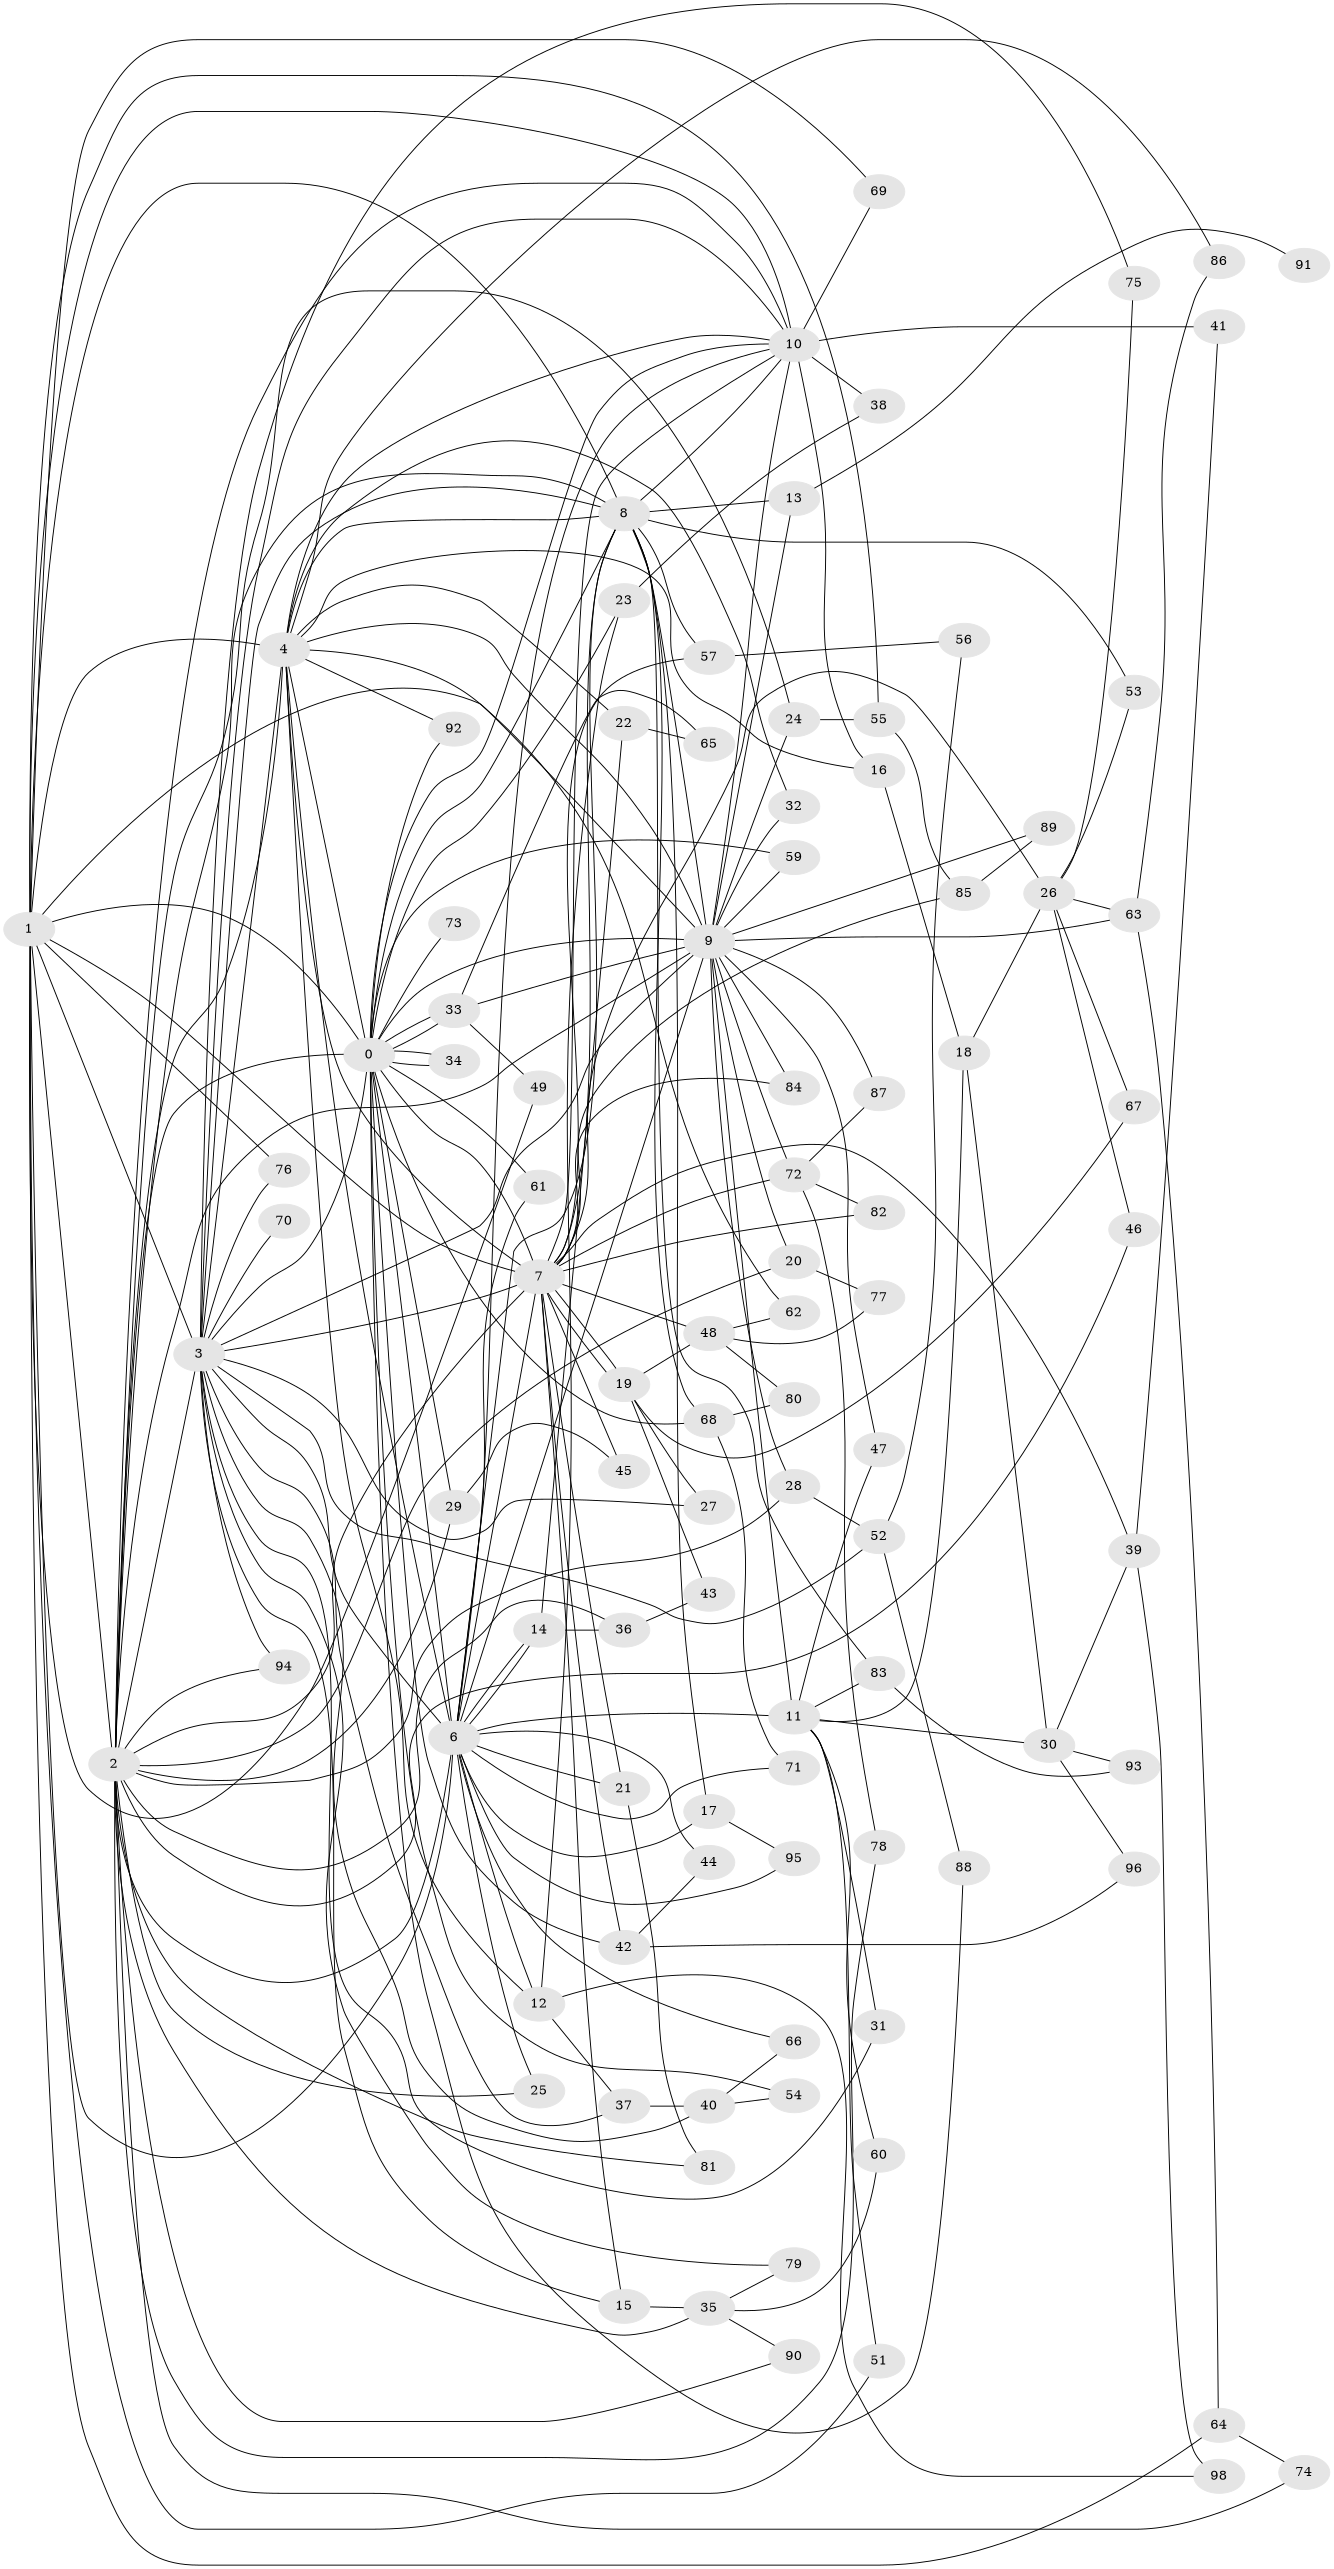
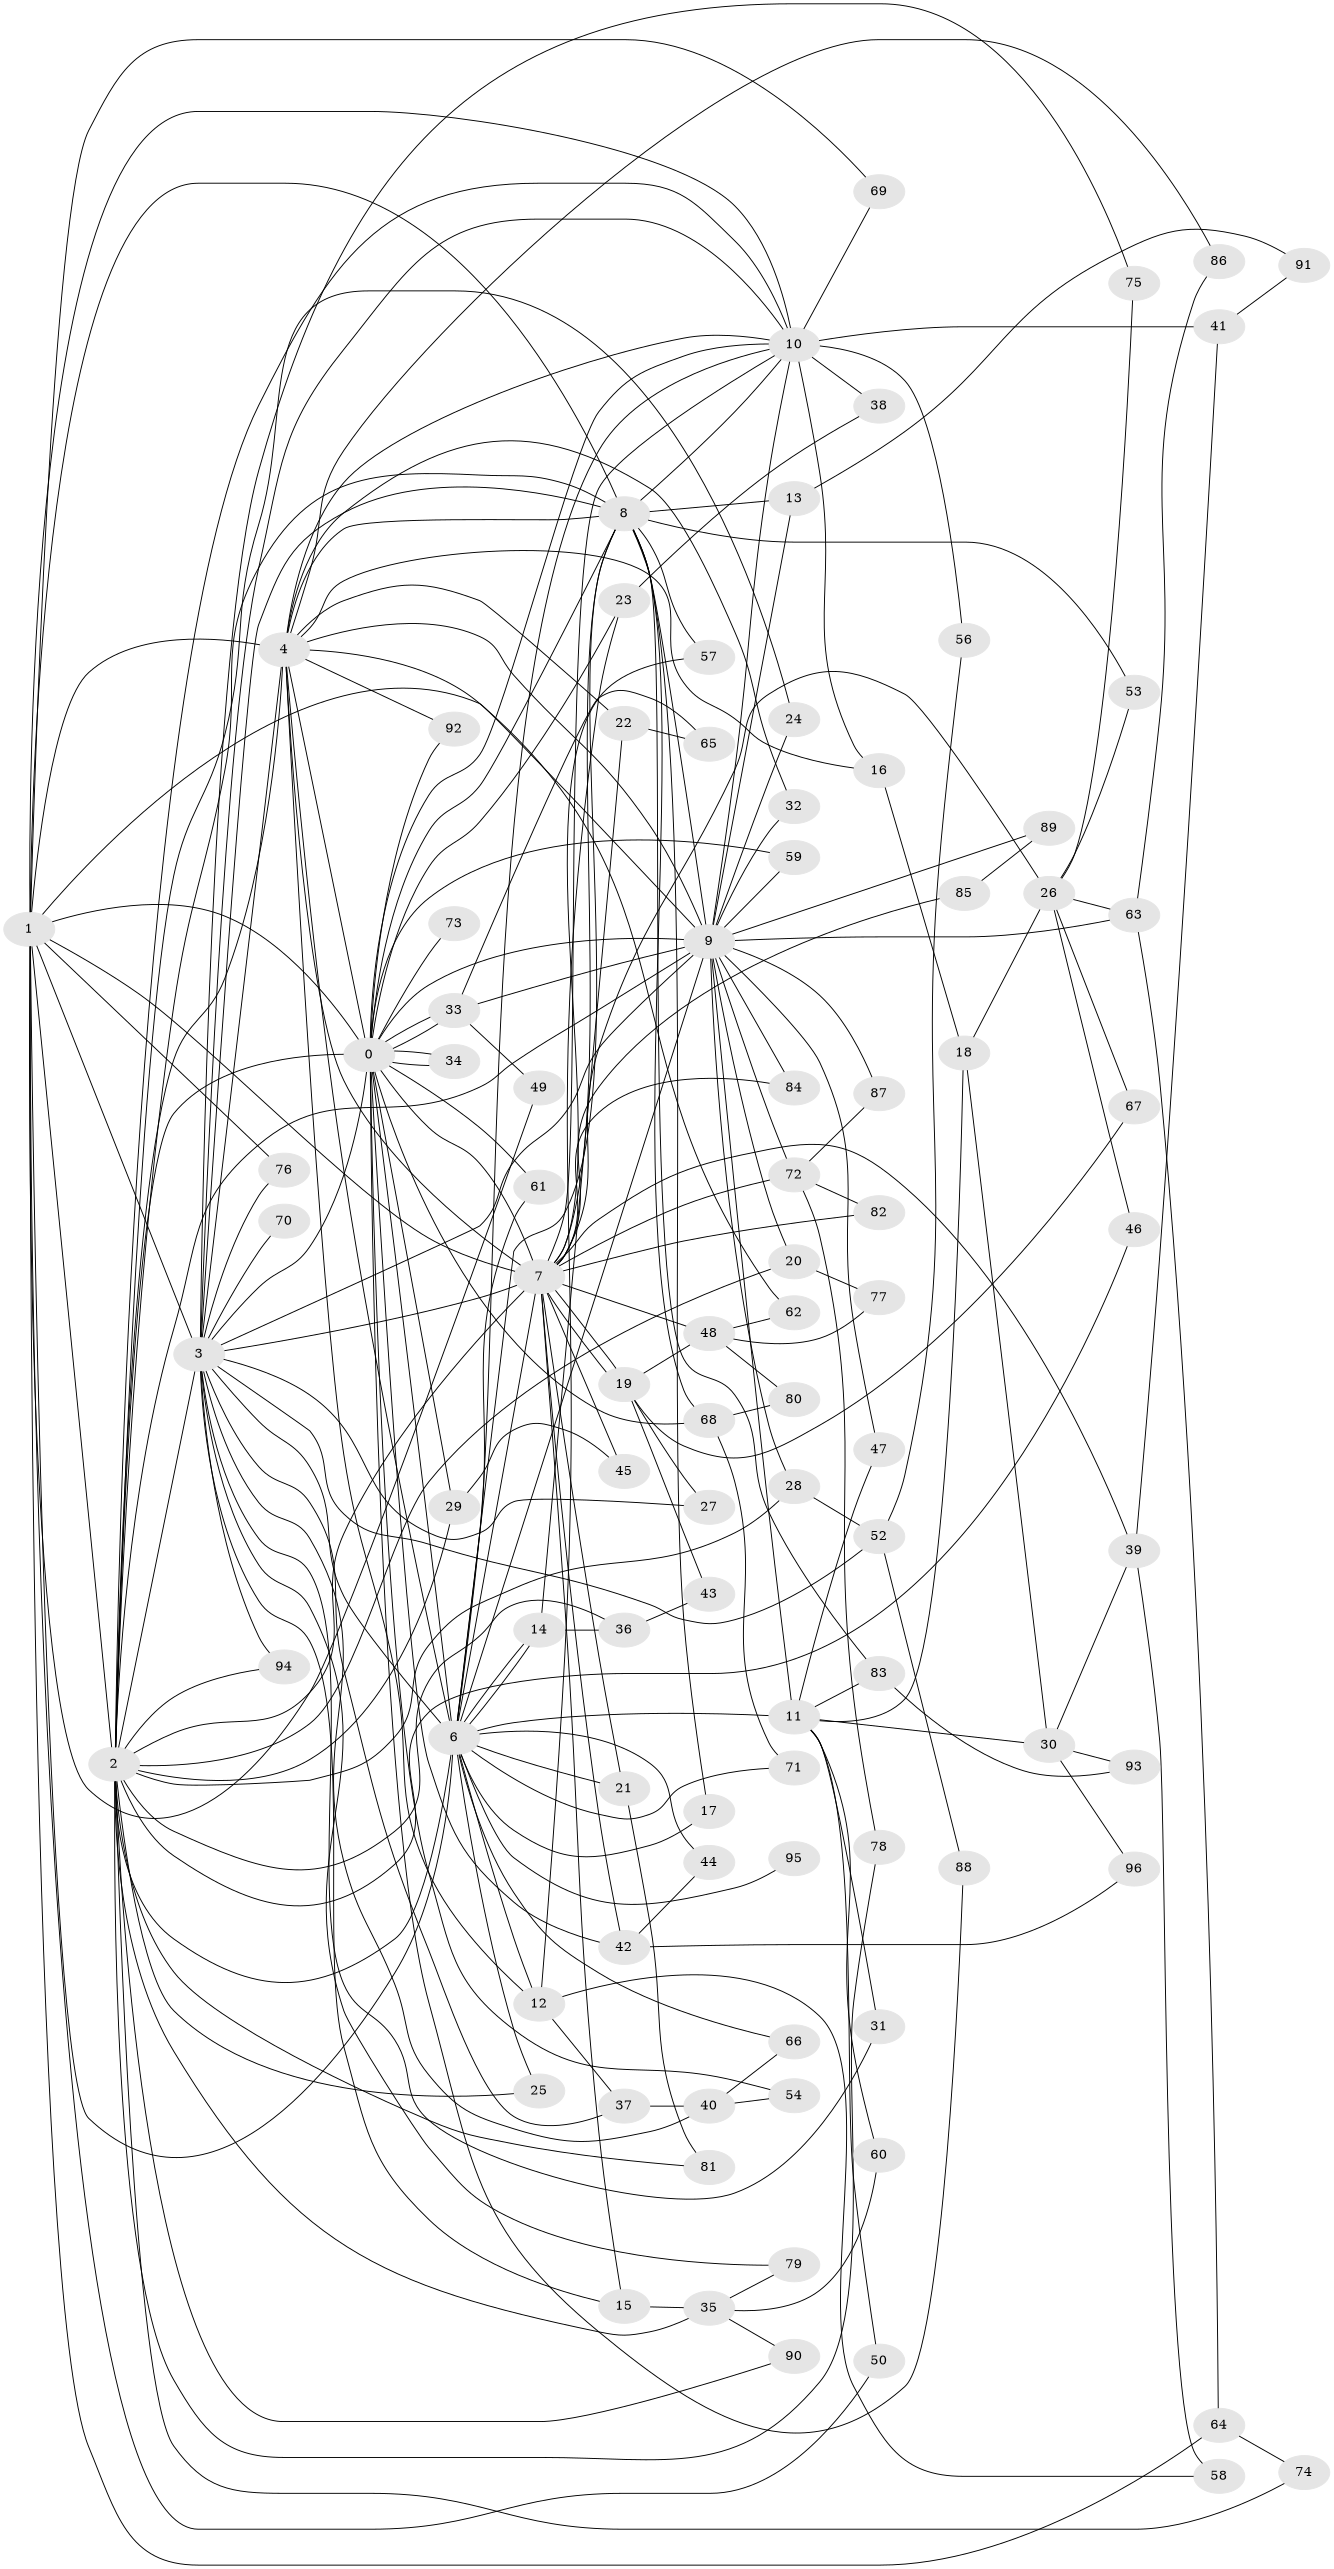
none -> (1262, 296)
(837, 649) -> (934, 453)
(879, 720) -> none
(752, 1835) -> none
(879, 2361) -> (879, 2361)
(1219, 2476) -> (1219, 2476)
